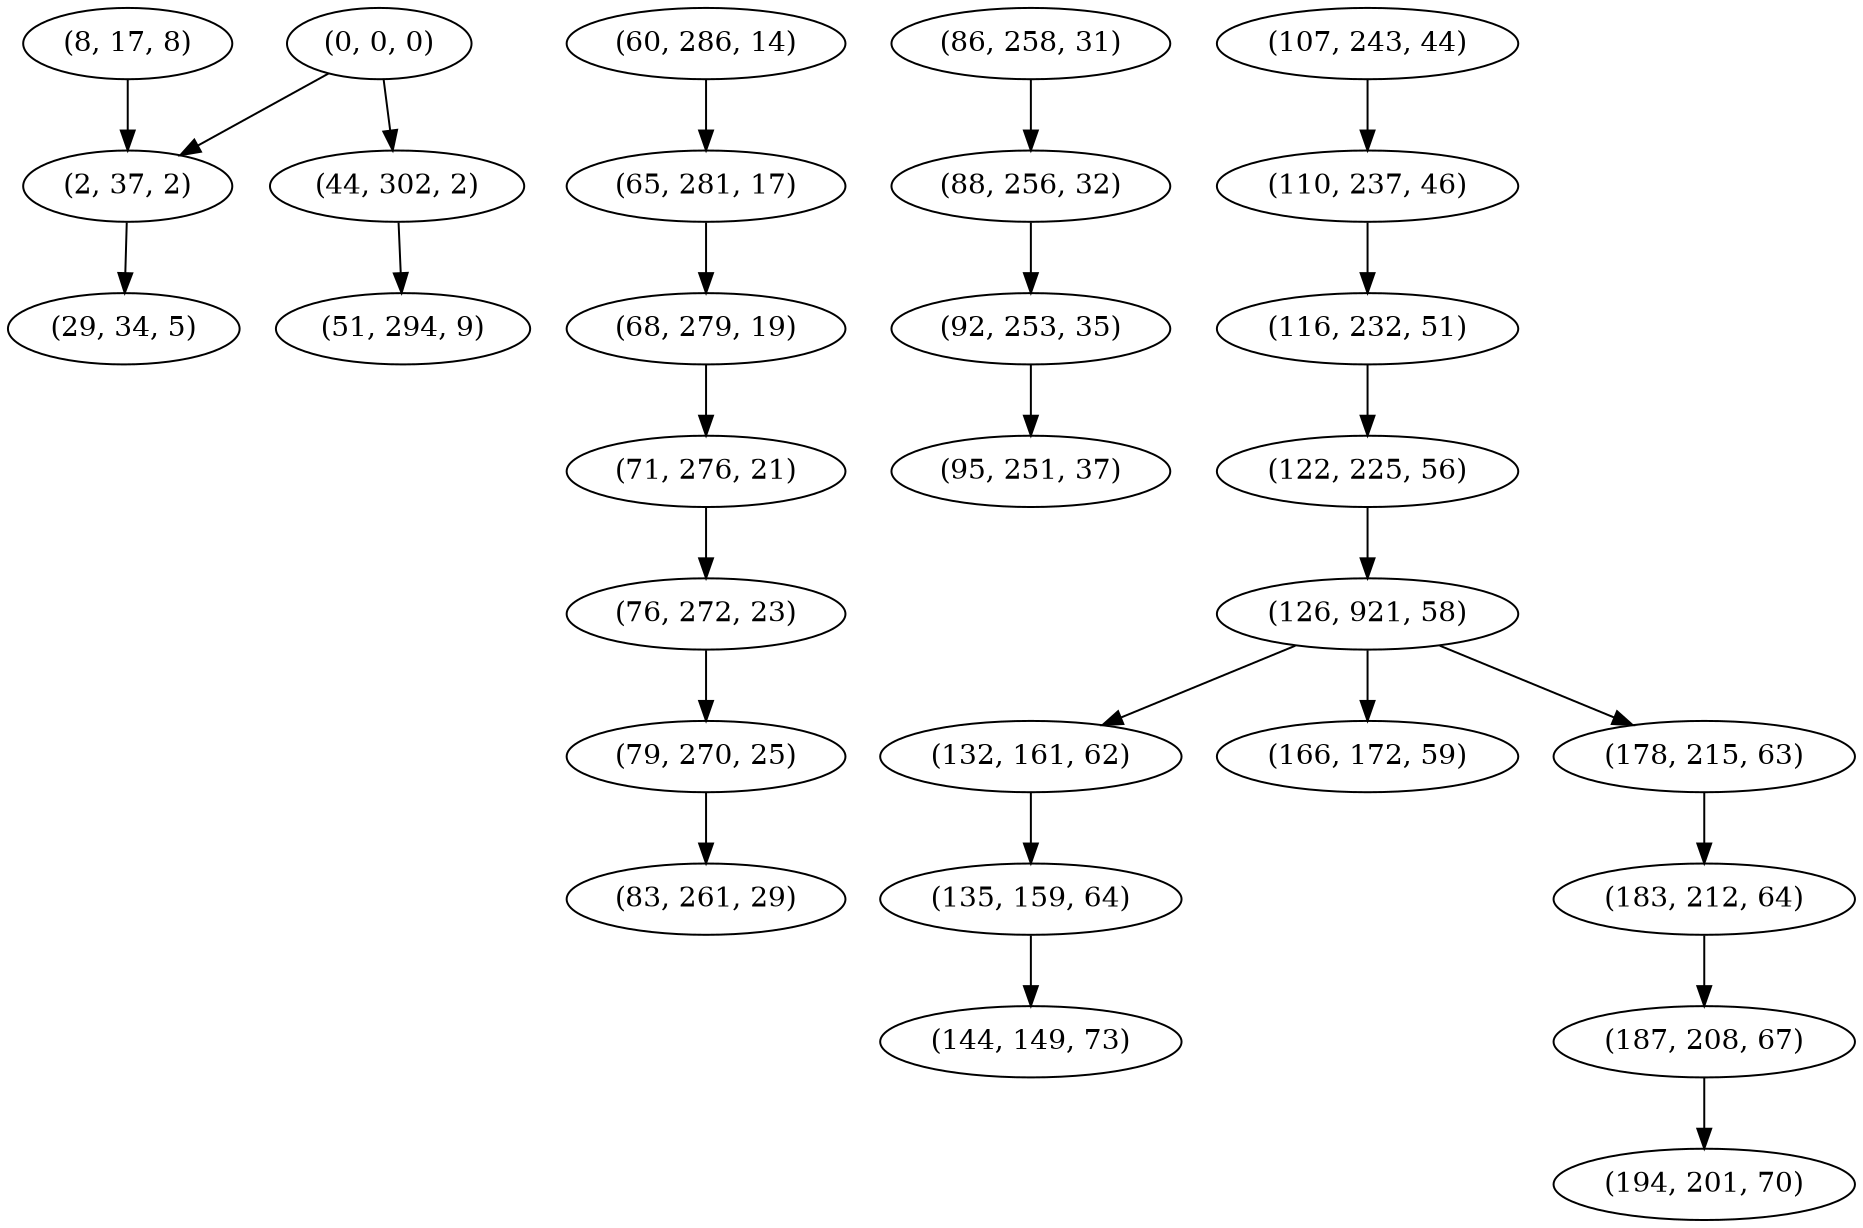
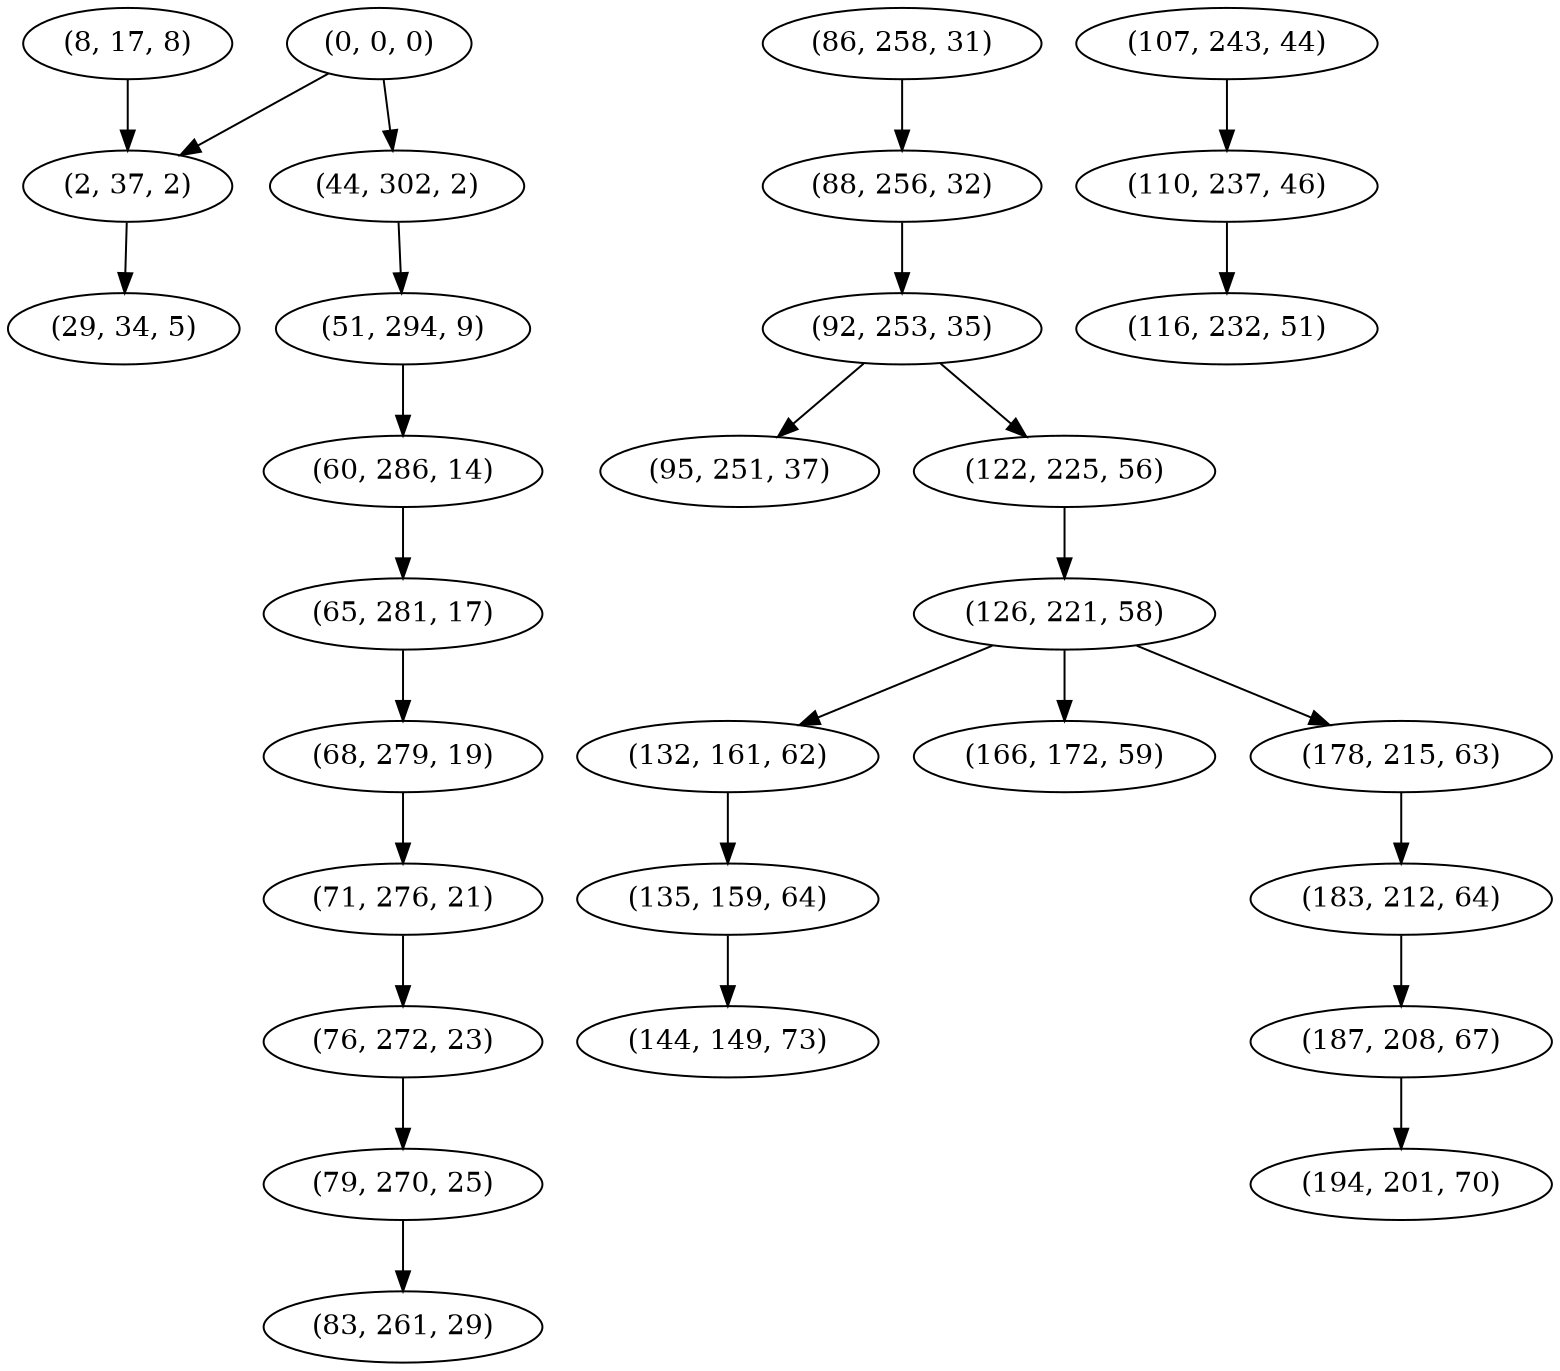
none -> (403, 390)
(1368, 390) -> (976, 394)
(1368, 614) -> (1065, 614)
